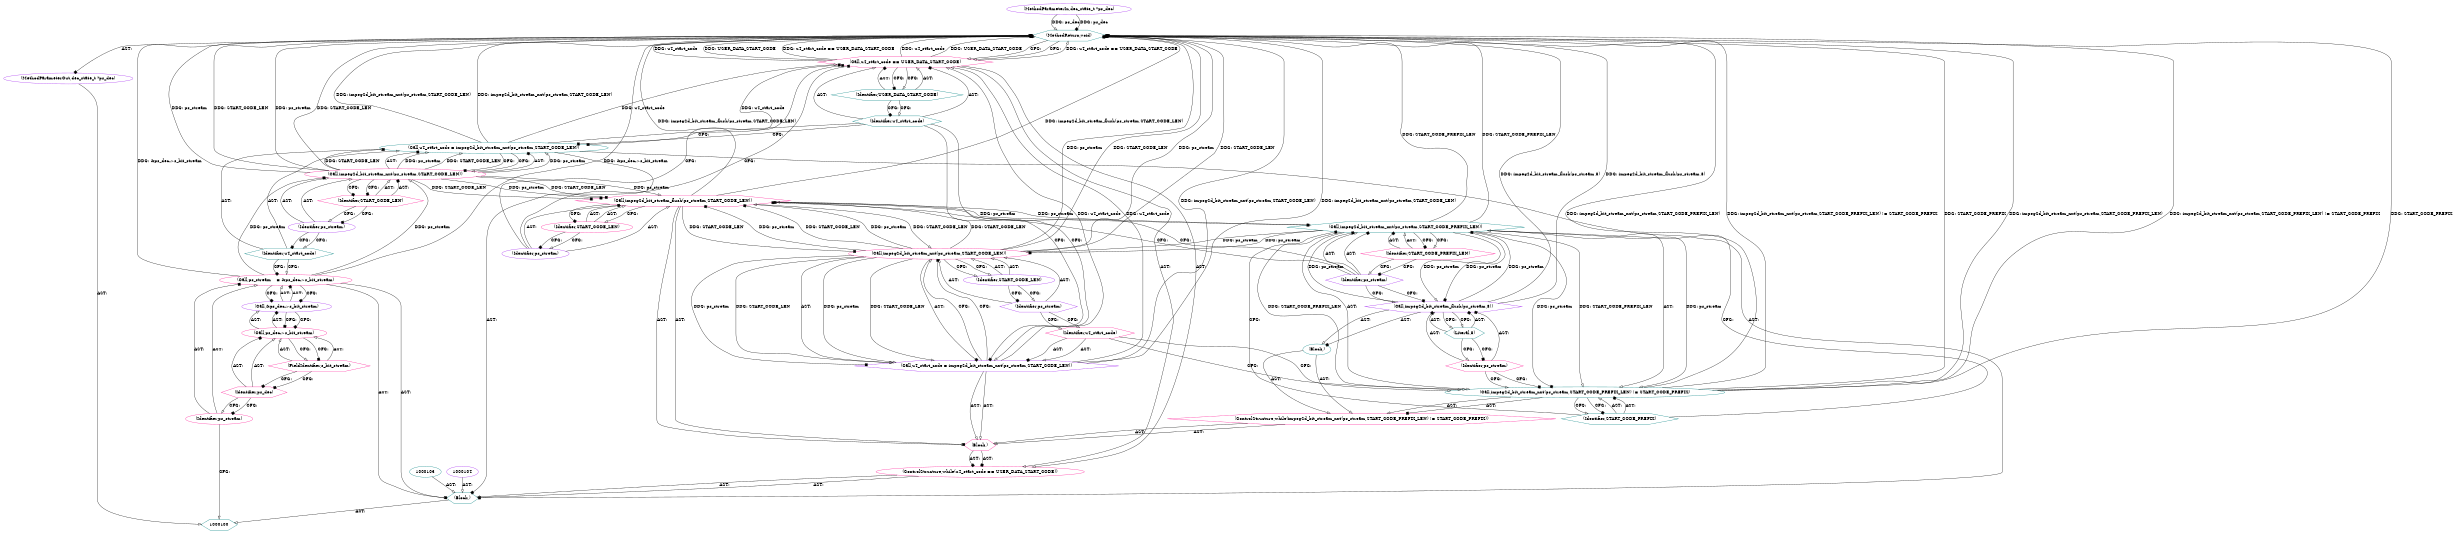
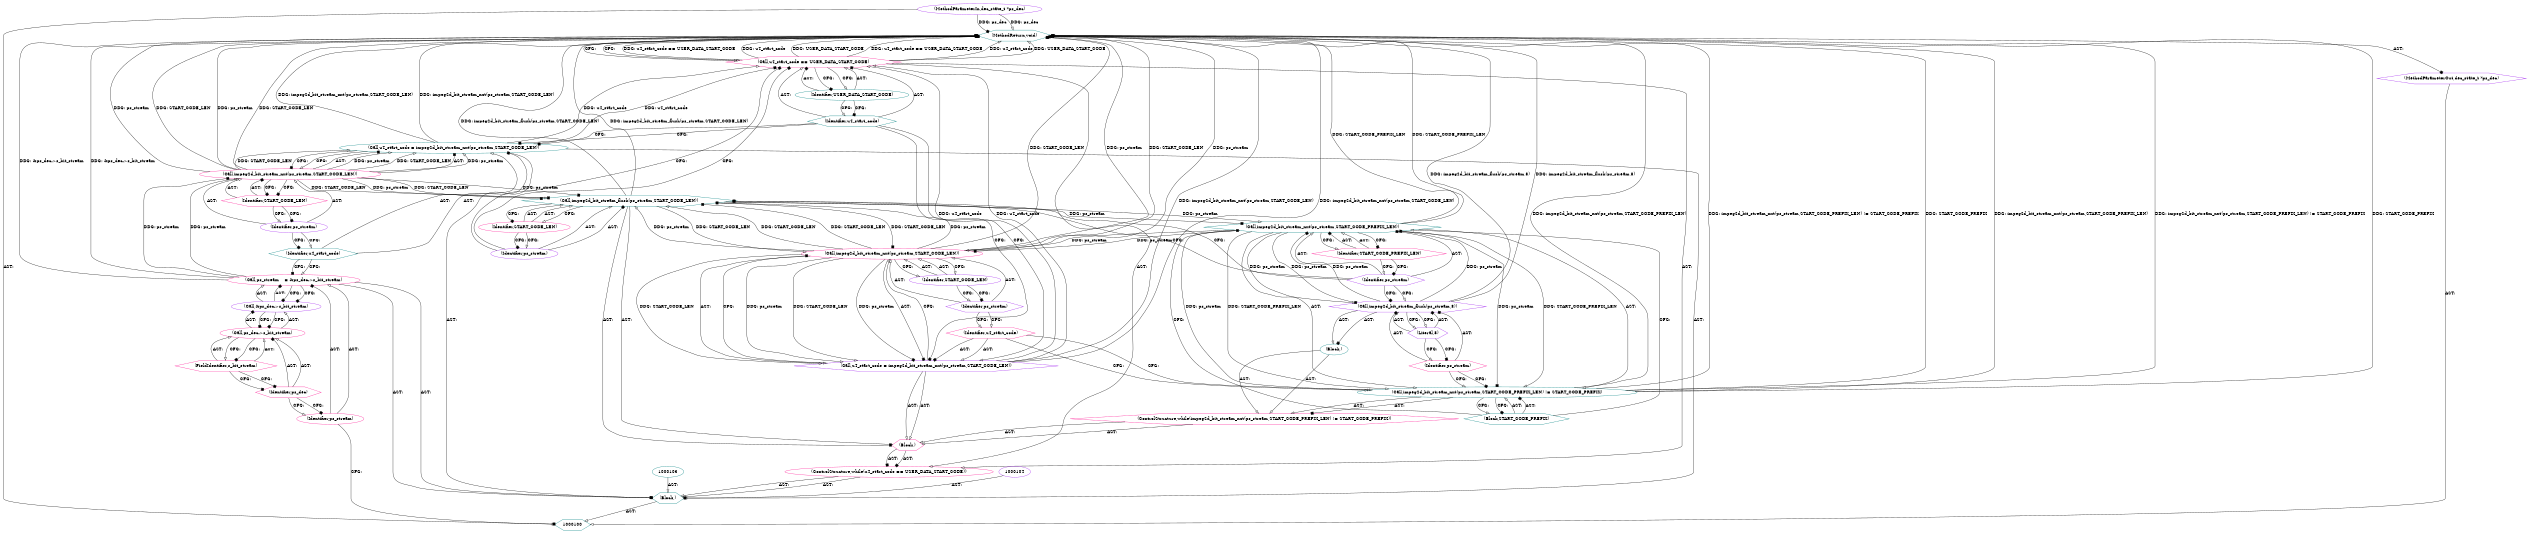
(68, 78) -> (2452, 78)
none -> (4, 84)
(897, 95) -> (852, 95)
(683, 201) -> (629, 201)
(1464, 333) -> (1428, 333)
(1620, 419) -> (1517, 419)
